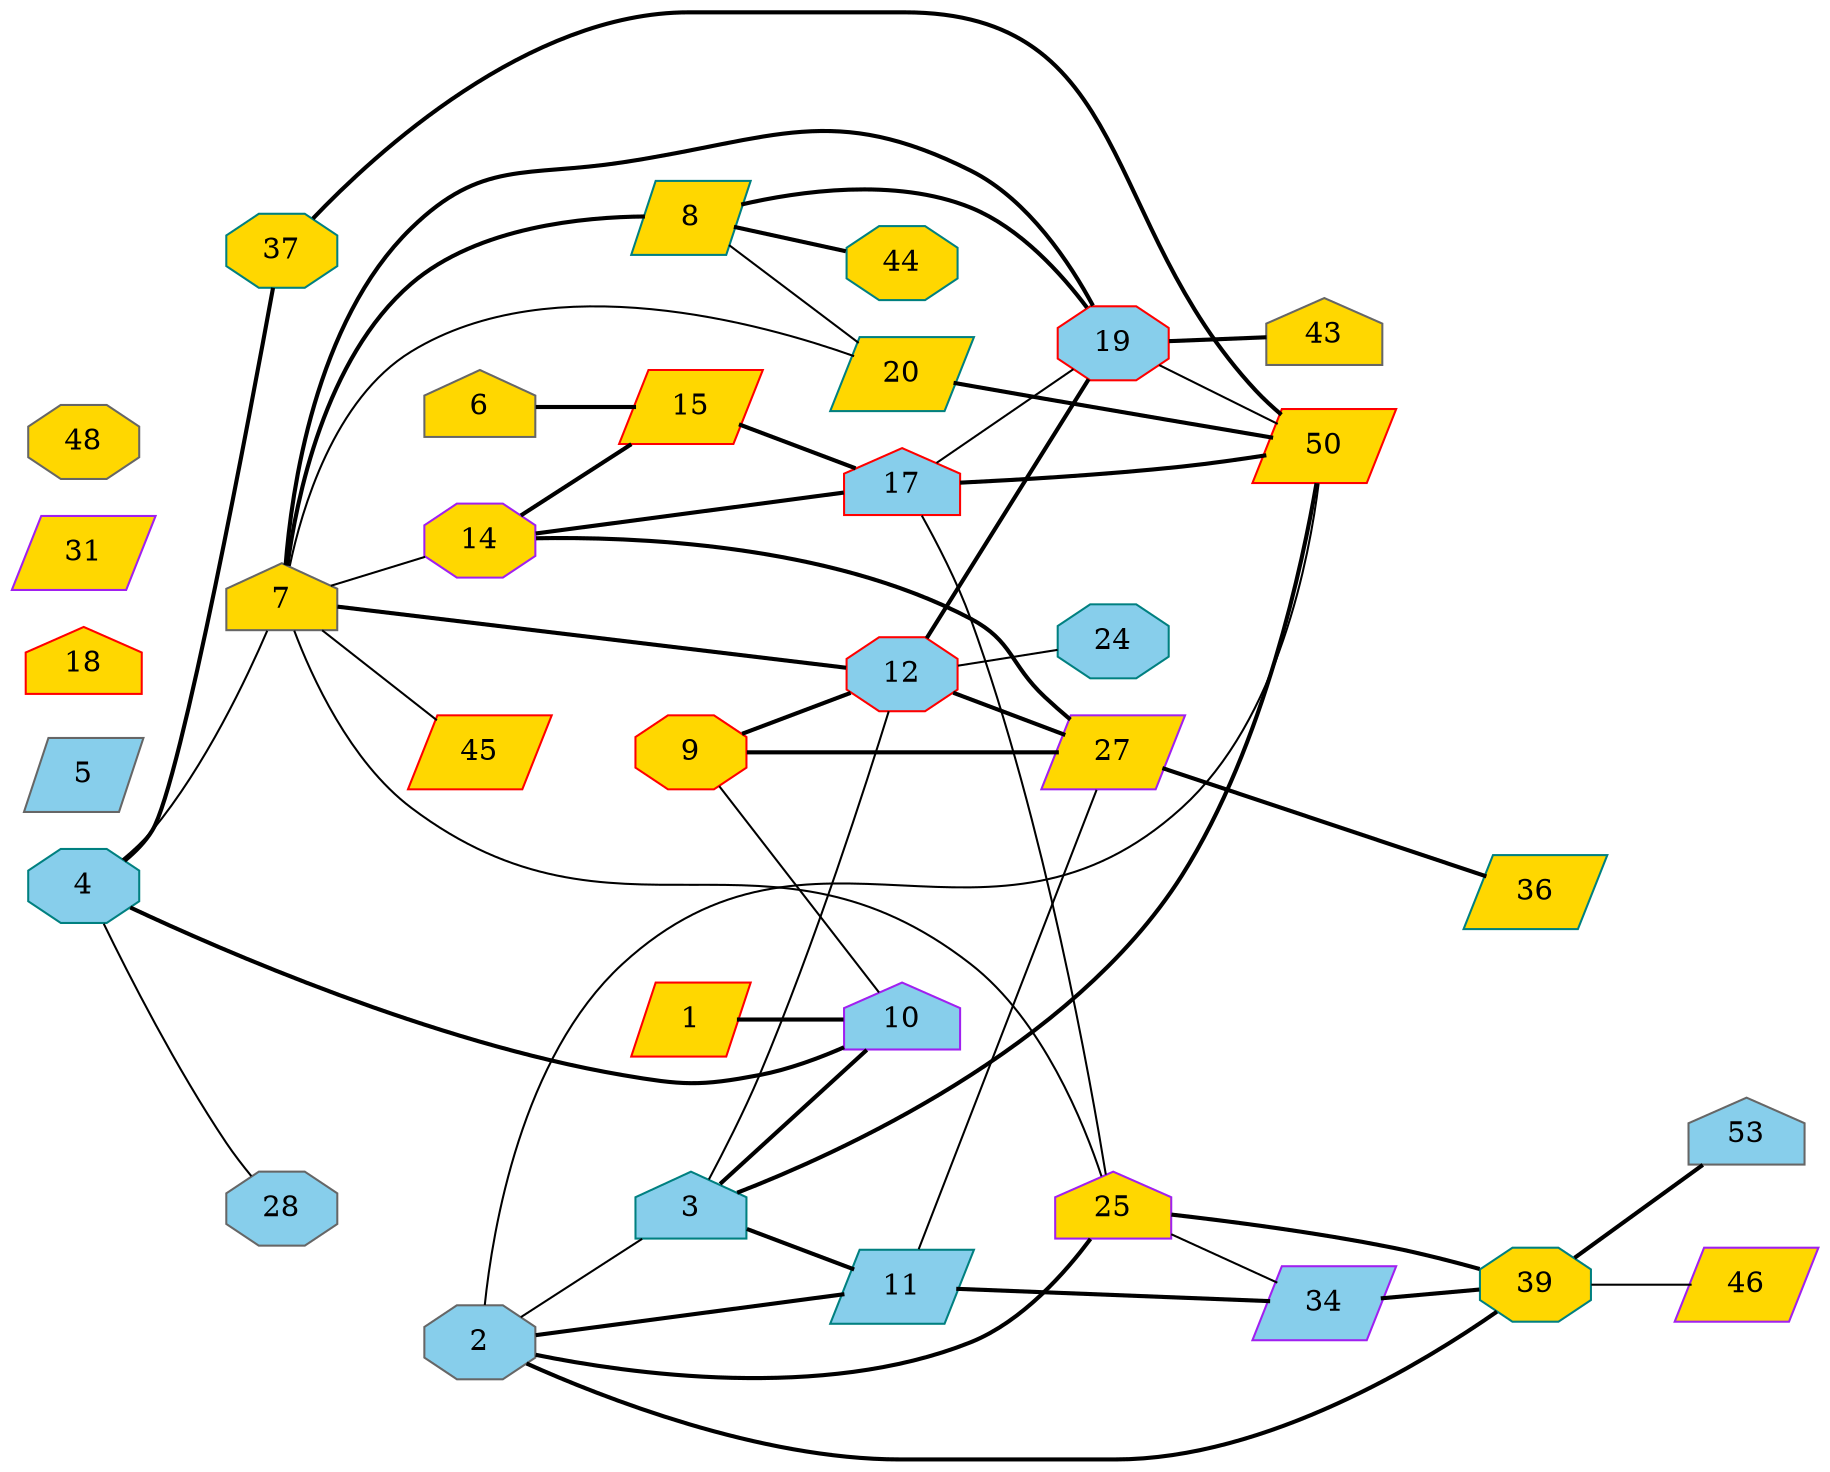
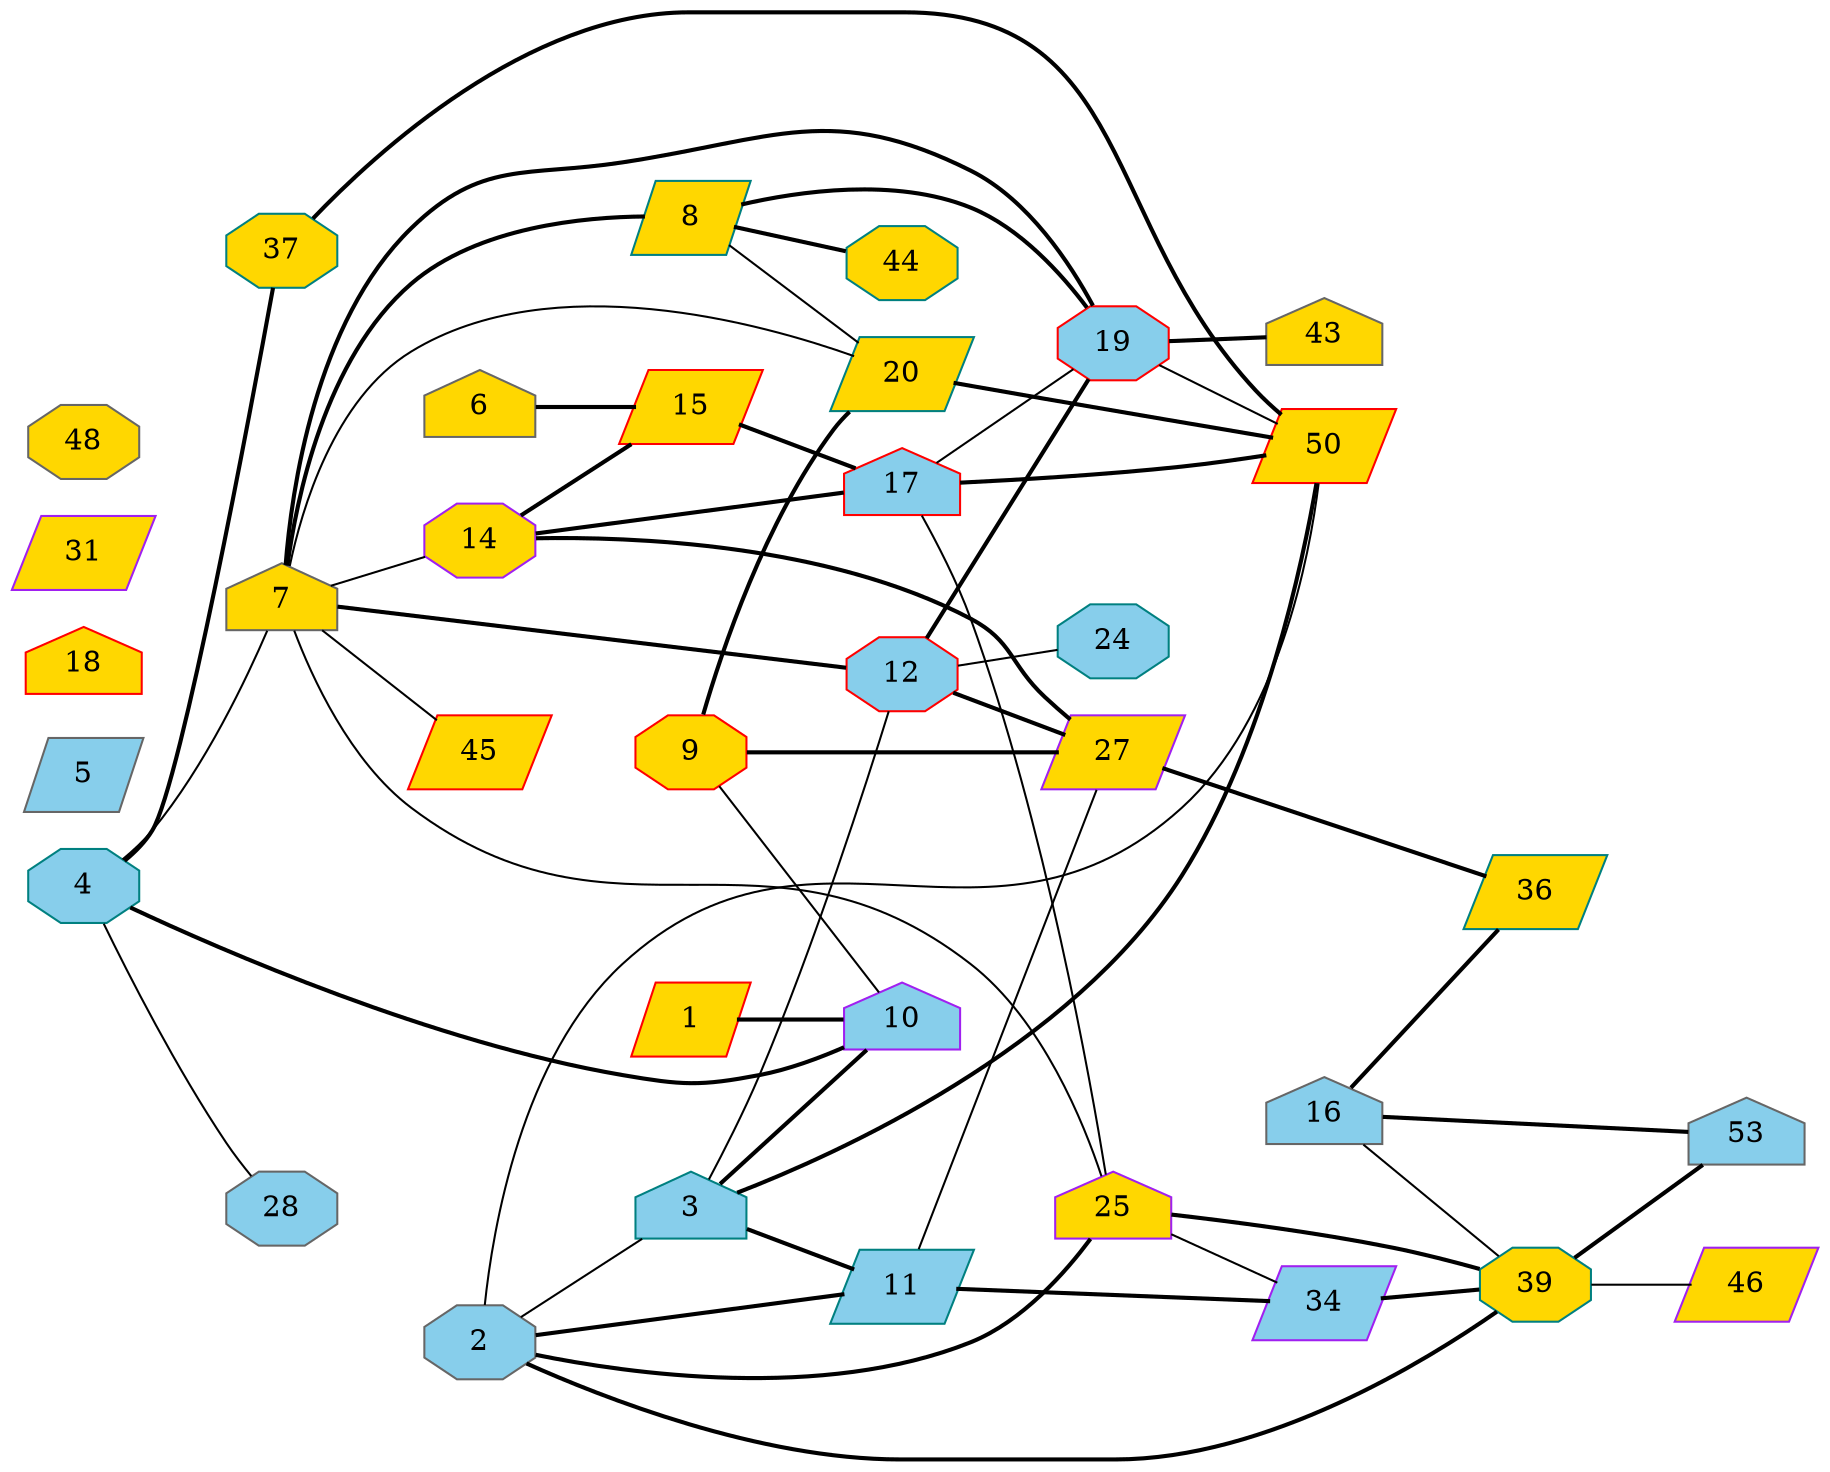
(796, 713) -> (755, 571)
none -> (1324, 1114)
